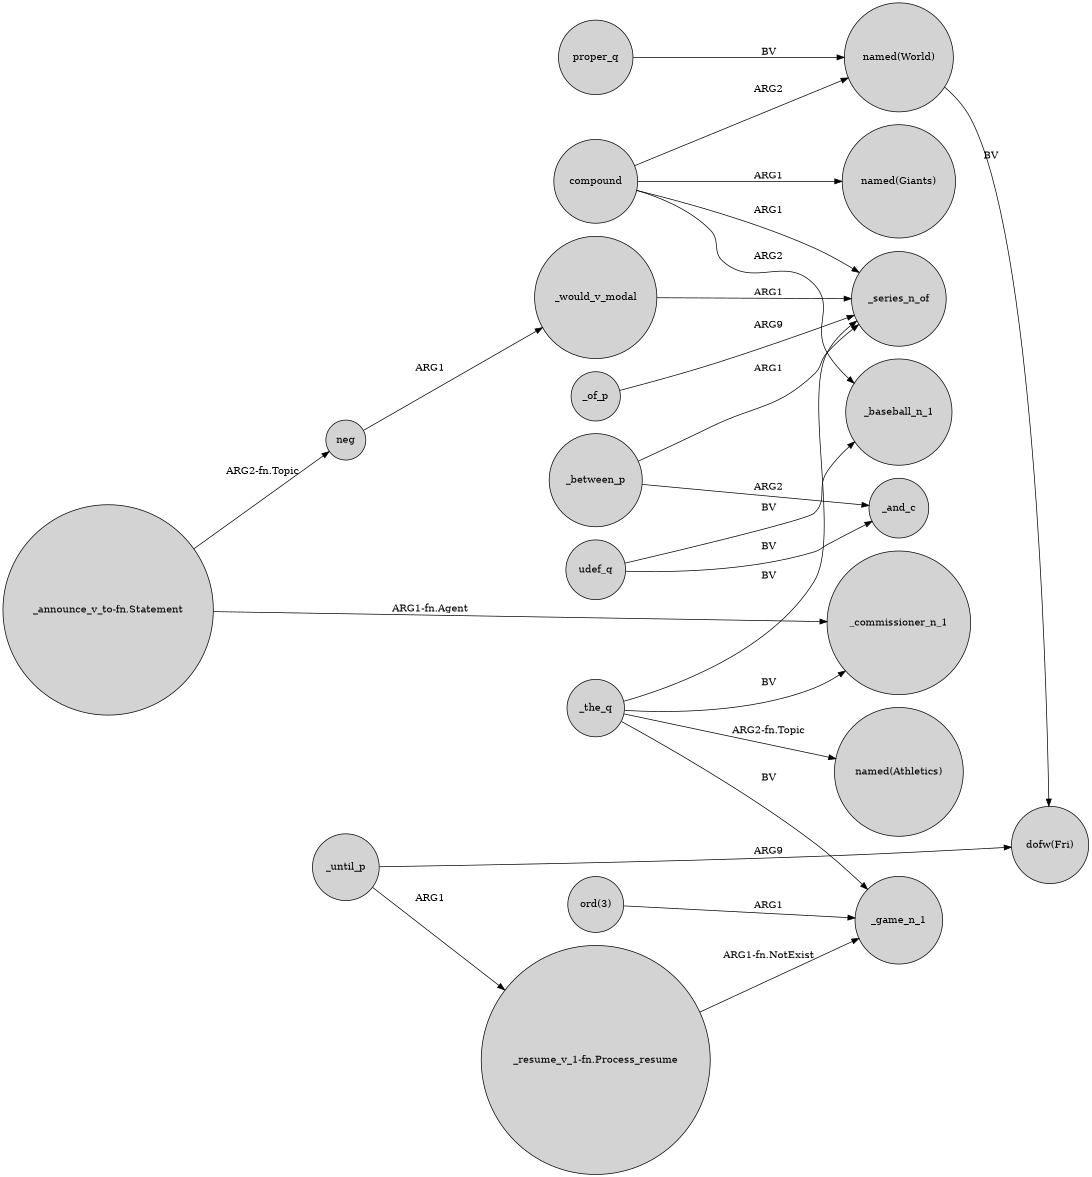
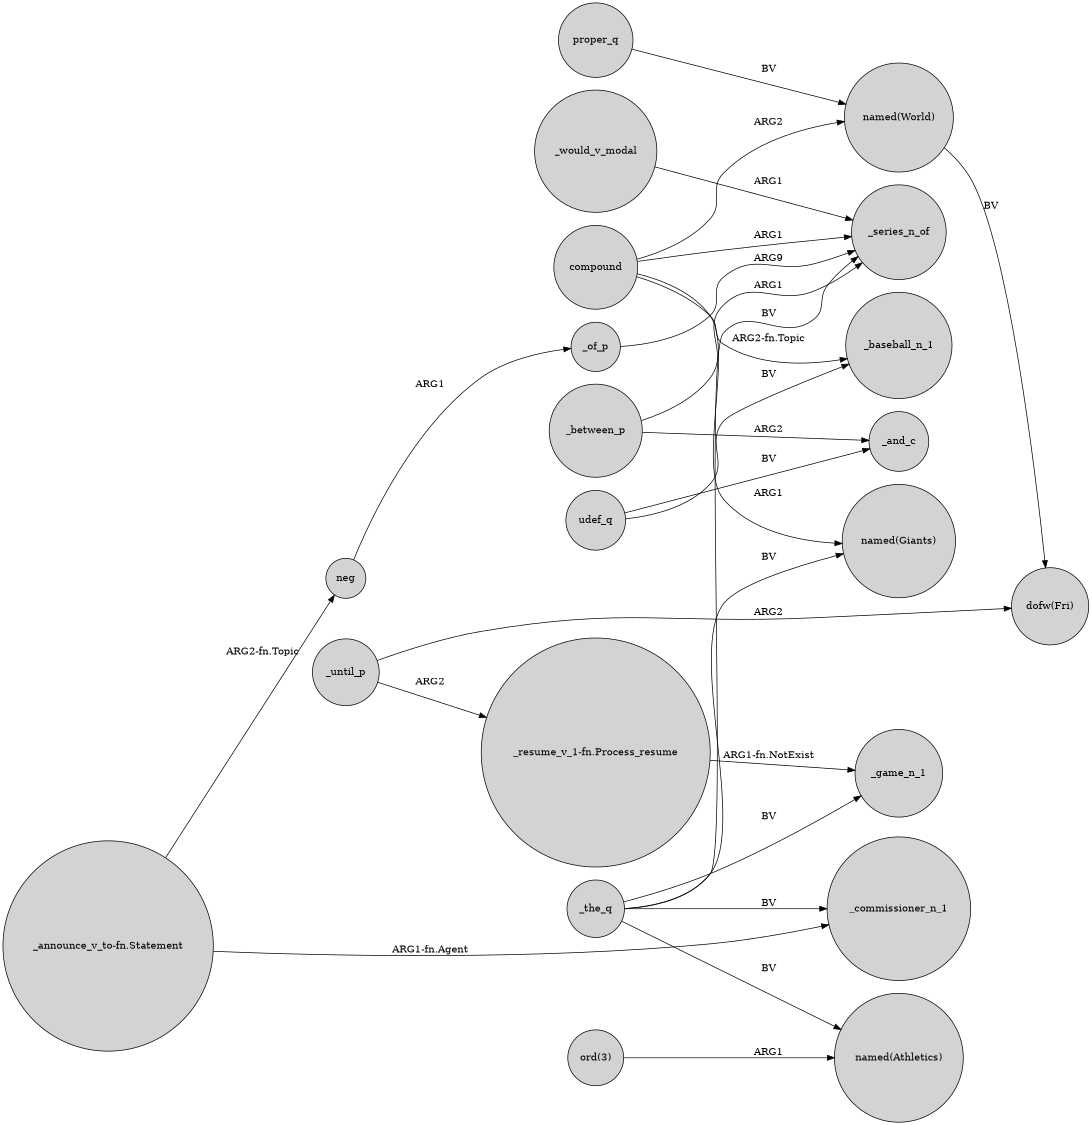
(769, 256) -> (769, 339)
(450, 381) -> (432, 425)
none -> (713, 688)
(769, 731) -> (769, 969)
(769, 851) -> (769, 612)
(430, 898) -> (430, 682)
(736, 912) -> (726, 1058)
